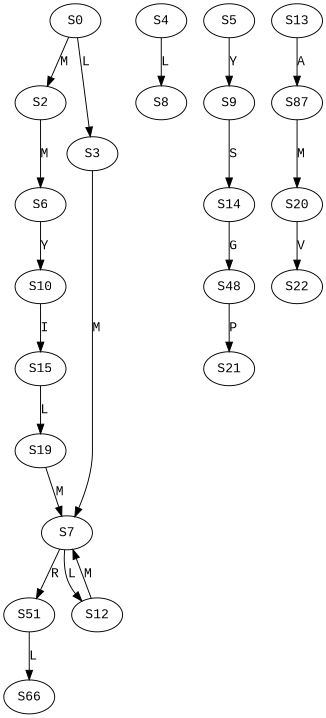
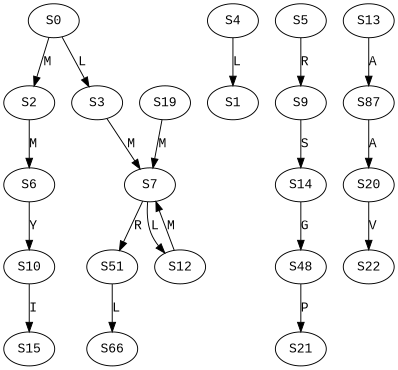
(233, 62) -> (305, 62)
(161, 103) -> (233, 103)
(301, 154) -> (373, 144)
(41, 405) -> none
